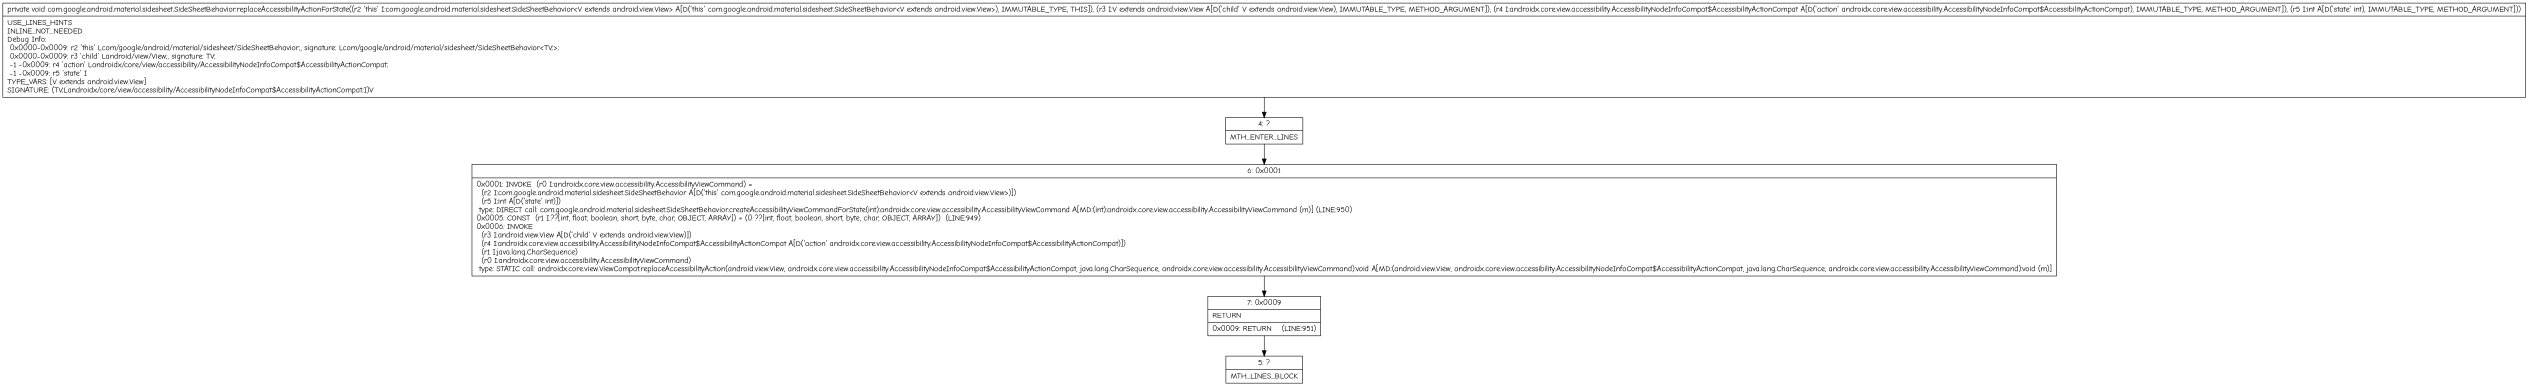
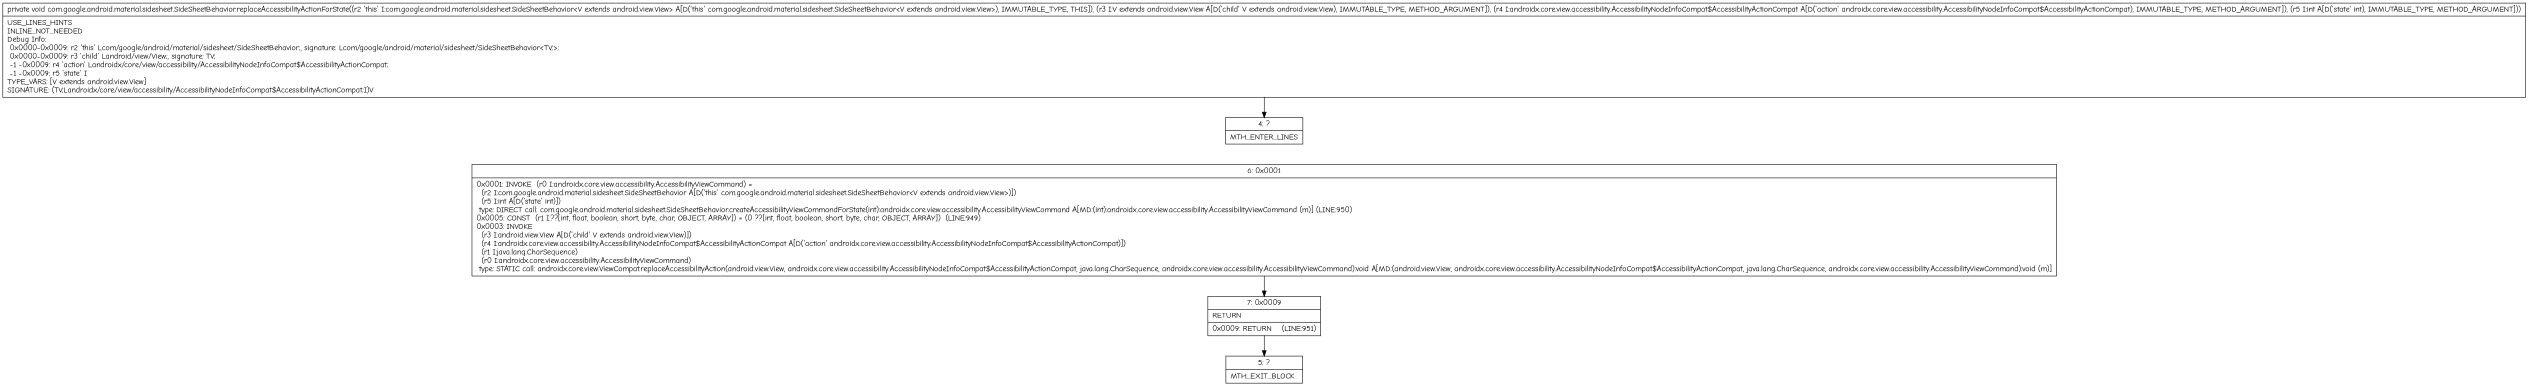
(1264, 151) -> none
(507, 227) -> (507, 227)
(1264, 376) -> (1263, 376)
